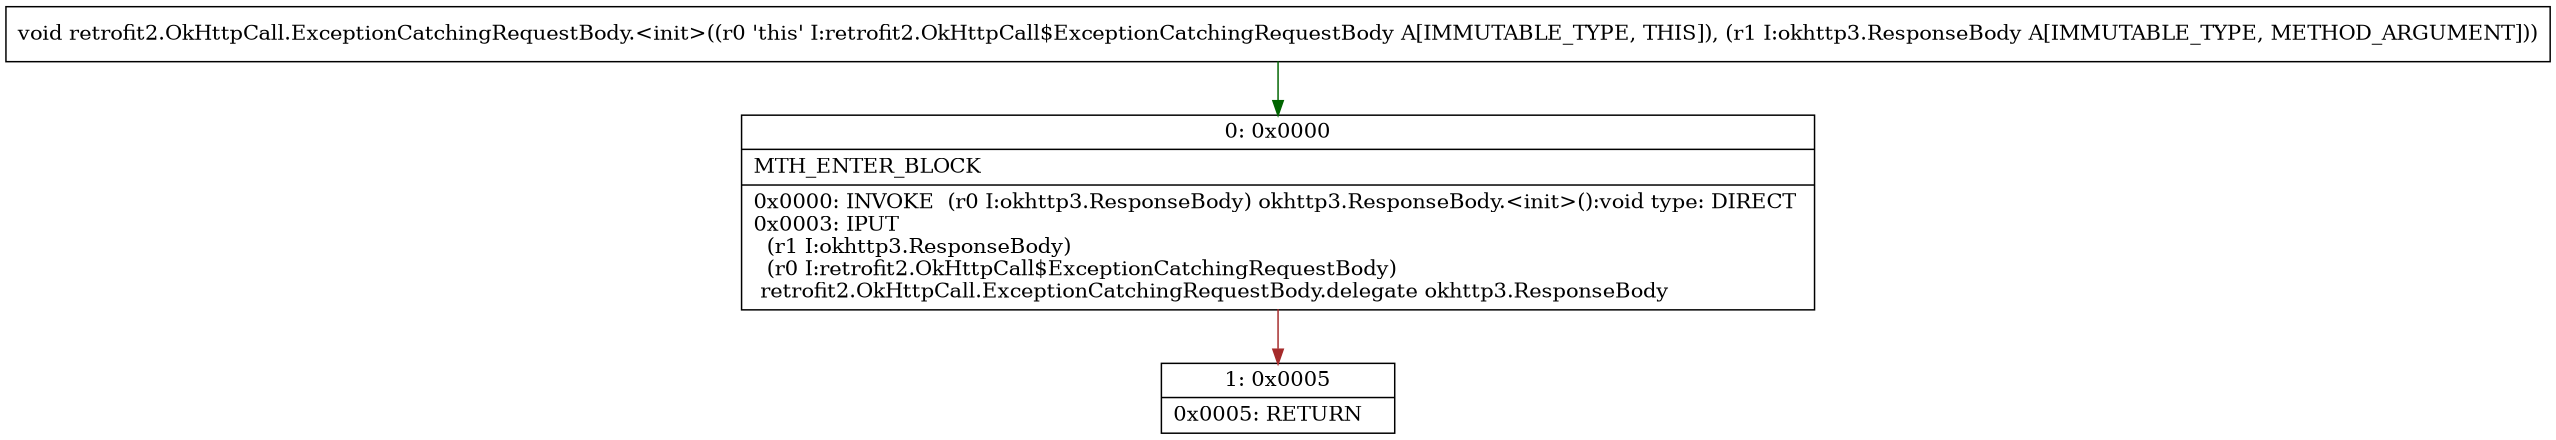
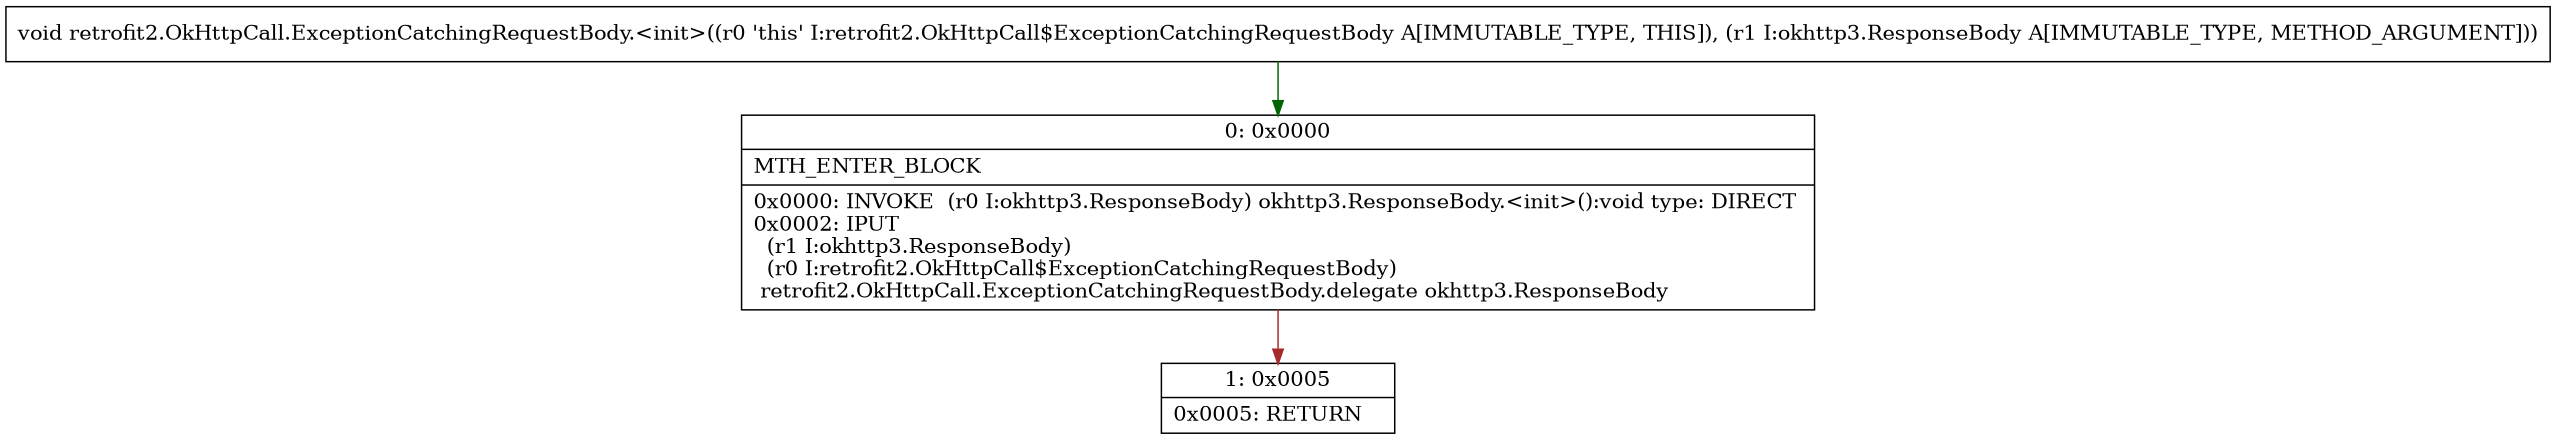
(833, 224) -> (833, 224)
